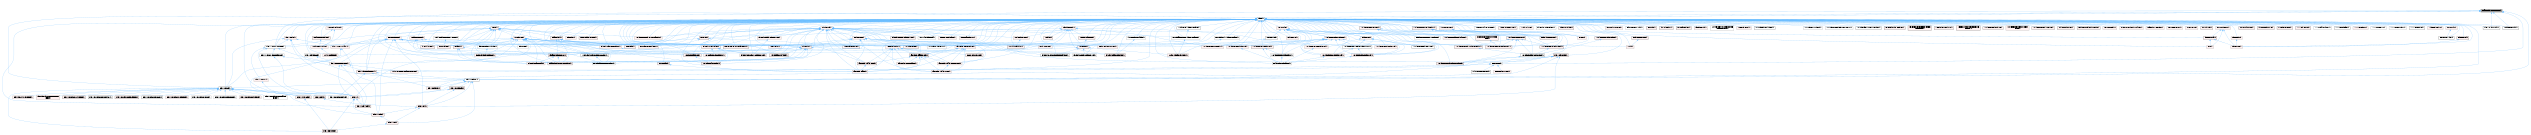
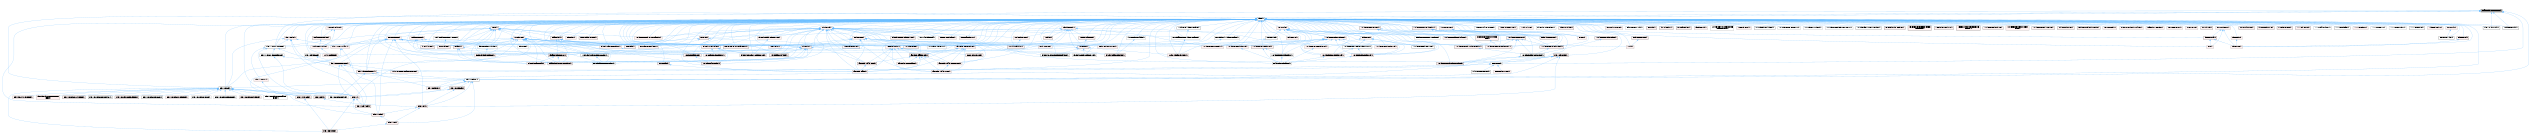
none -> (1789, 28)
